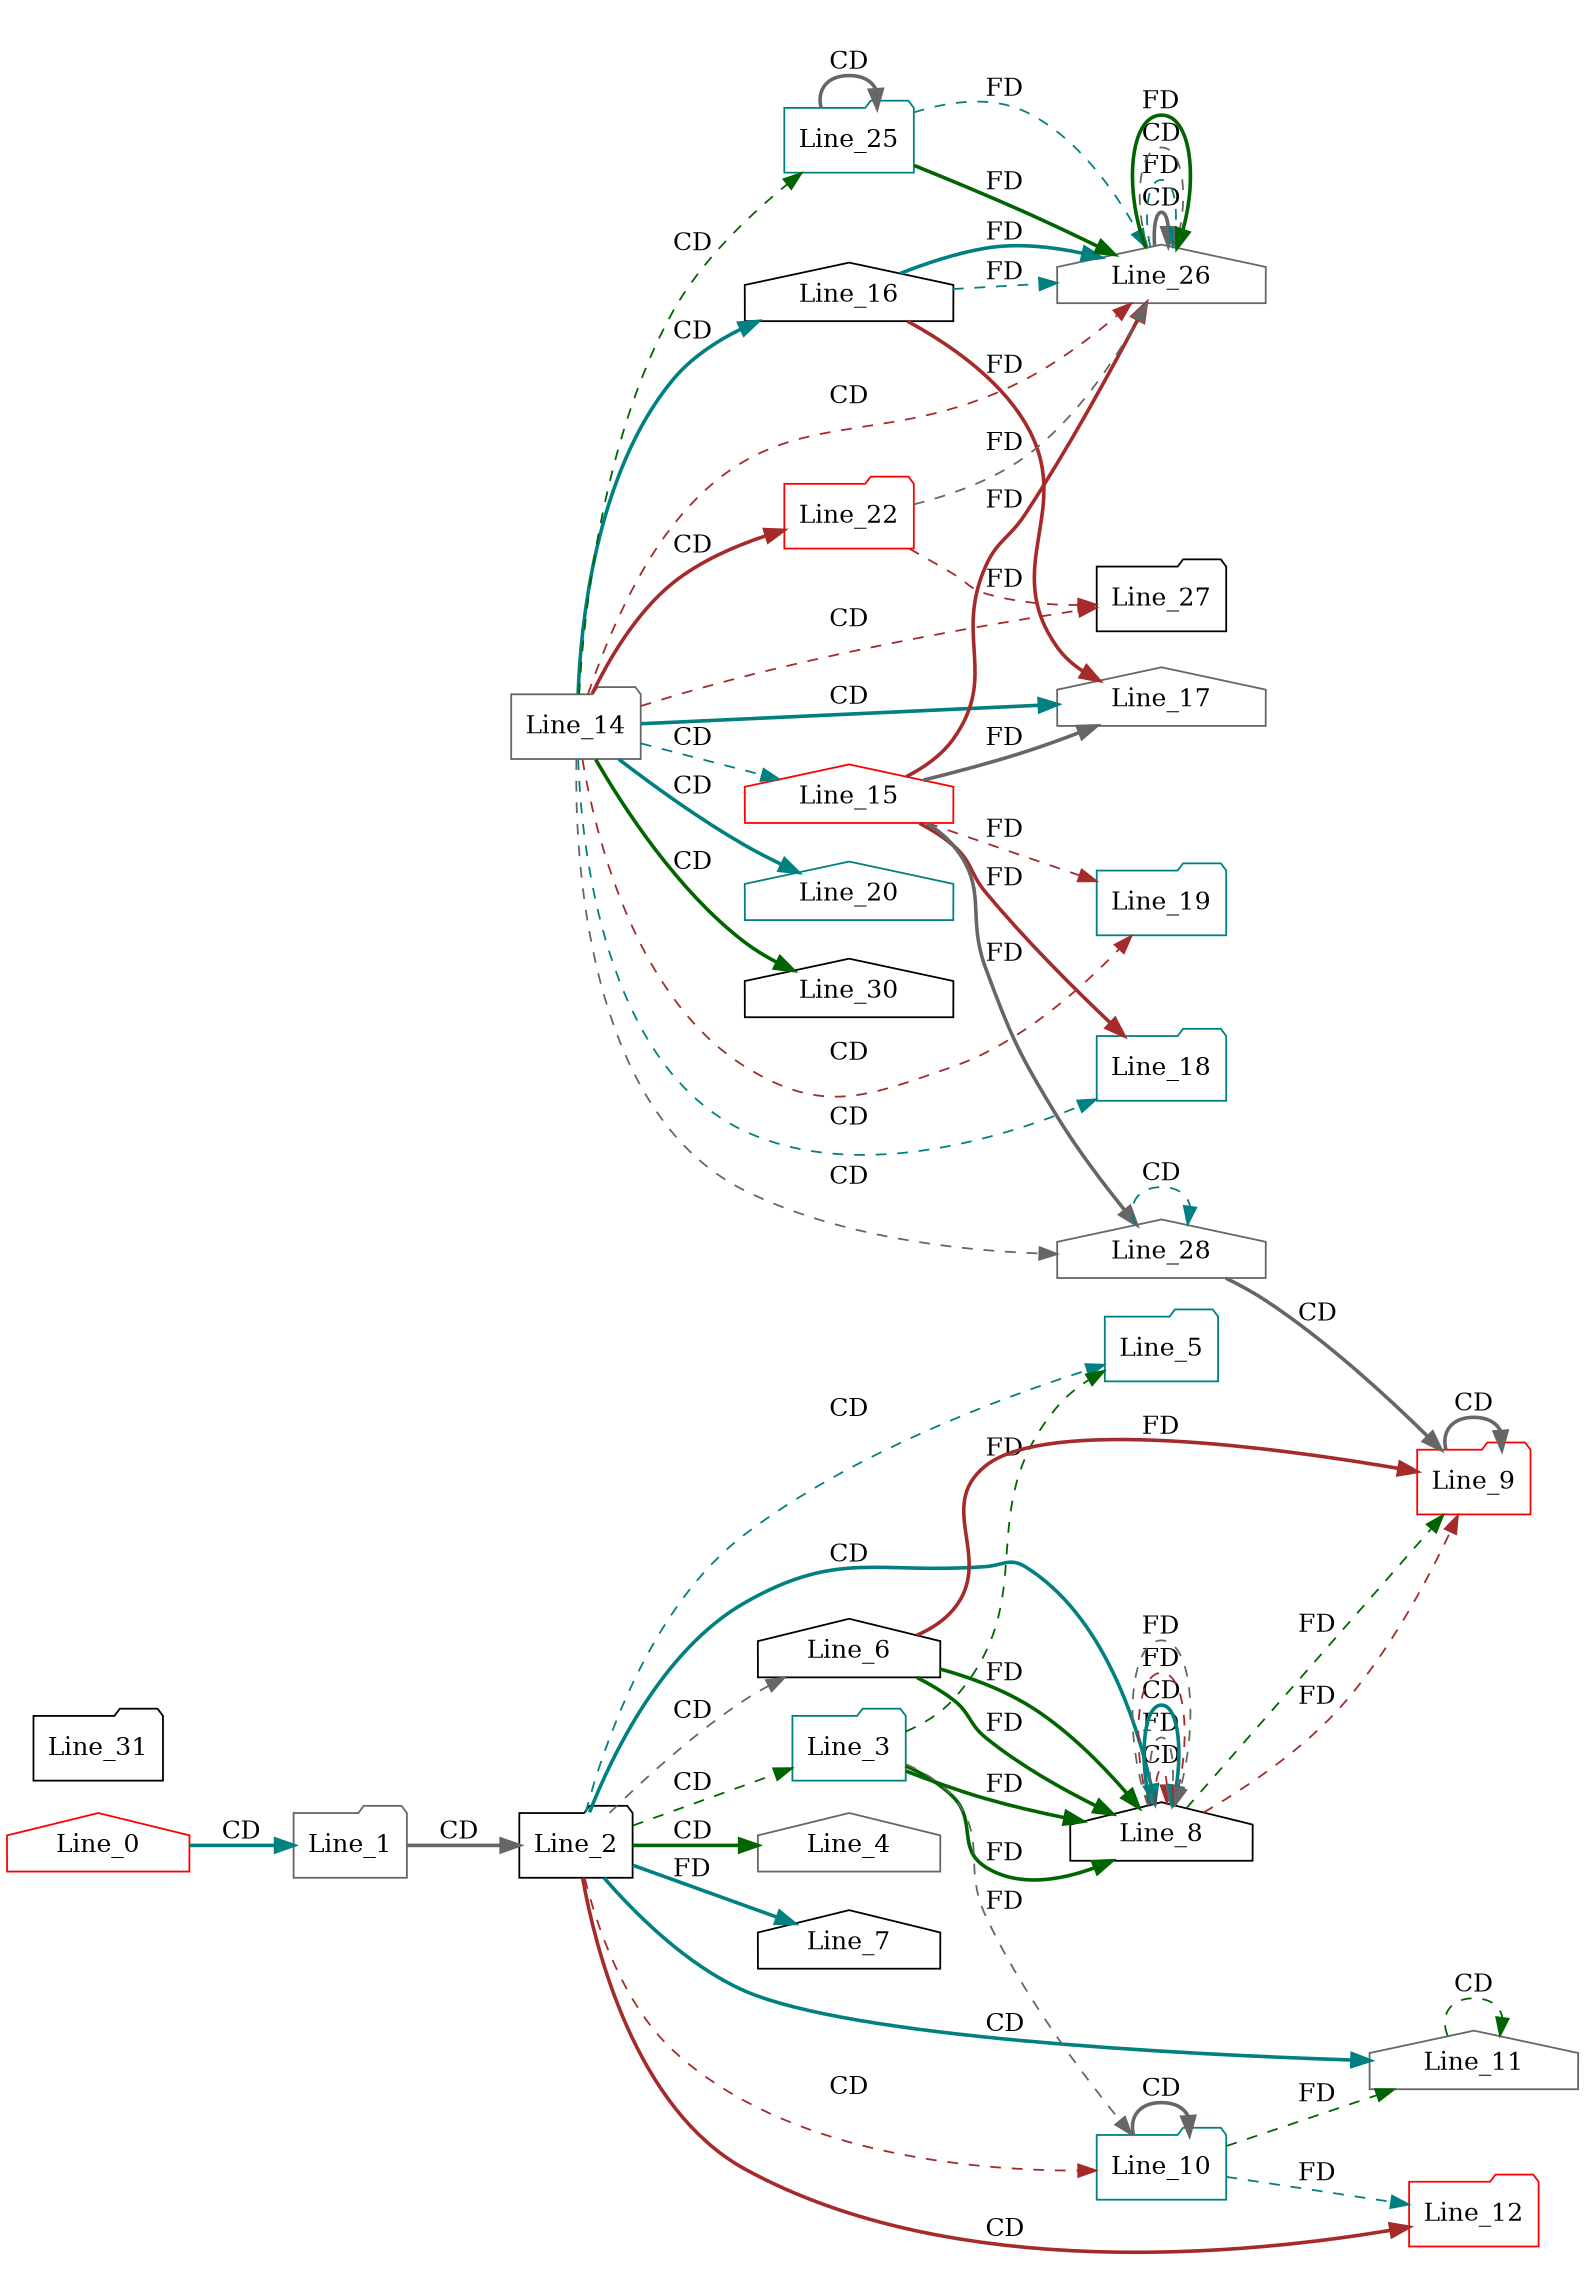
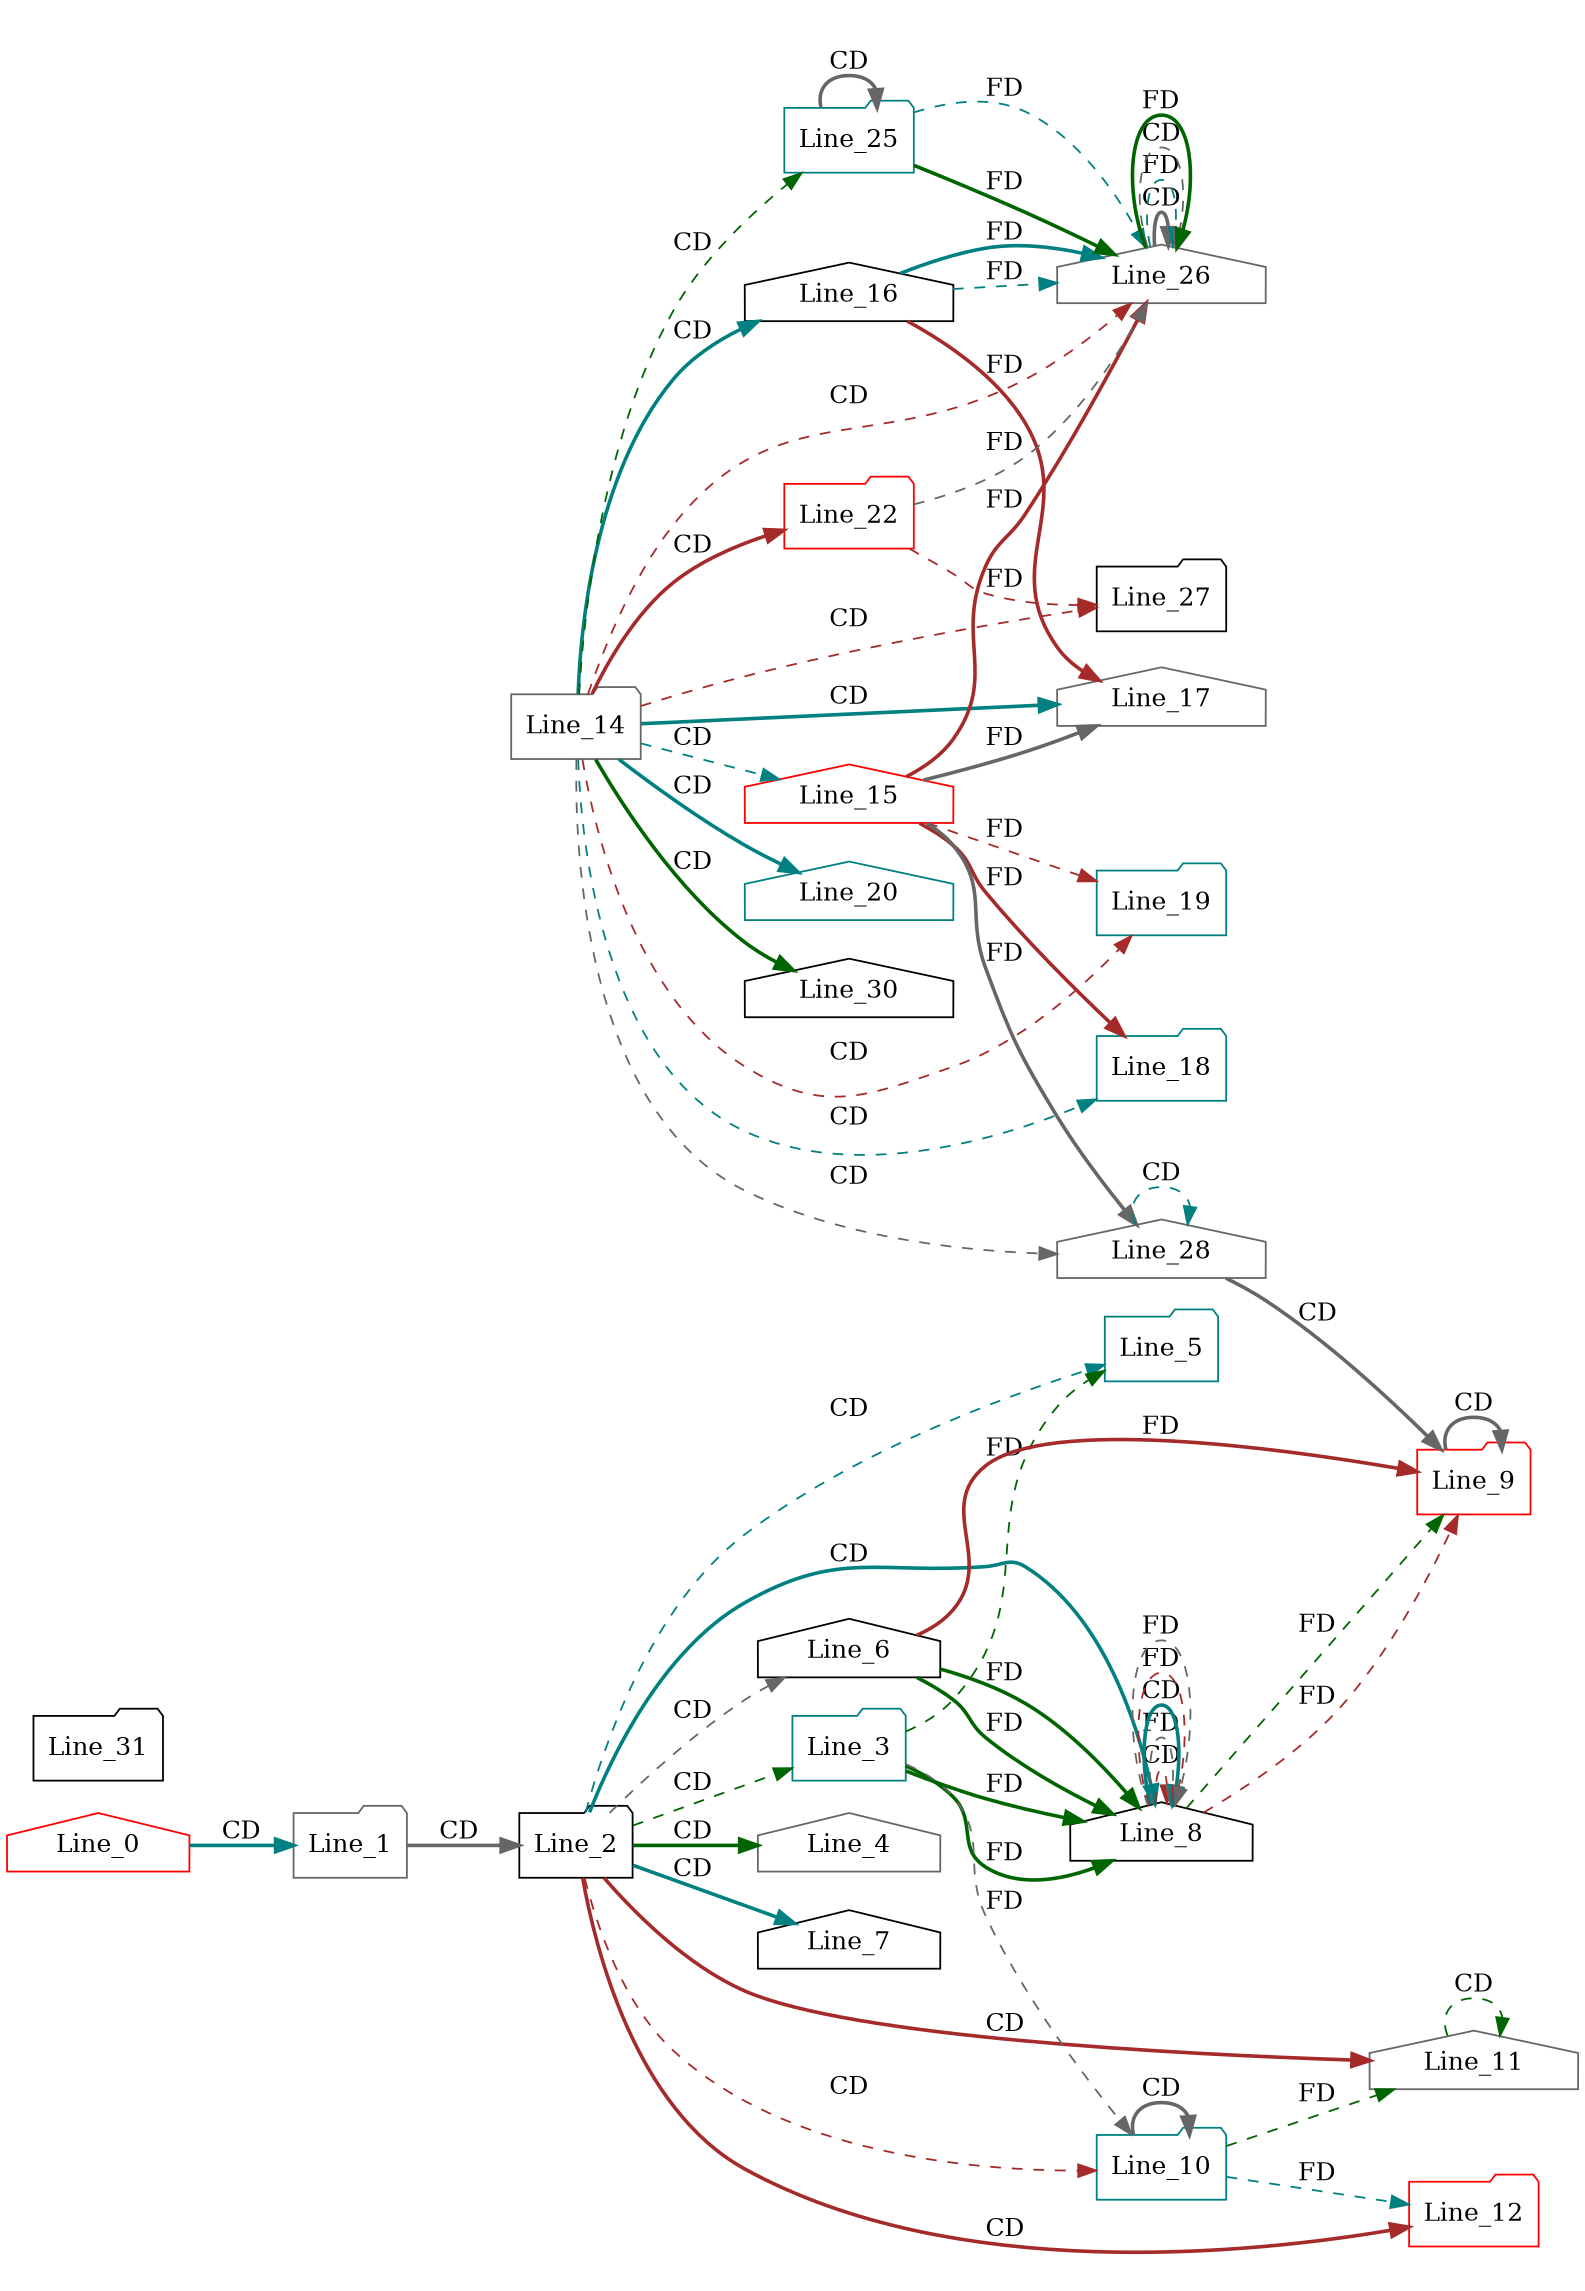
(693, 1870) -> (693, 1870)
(955, 2034) -> (955, 2034)
